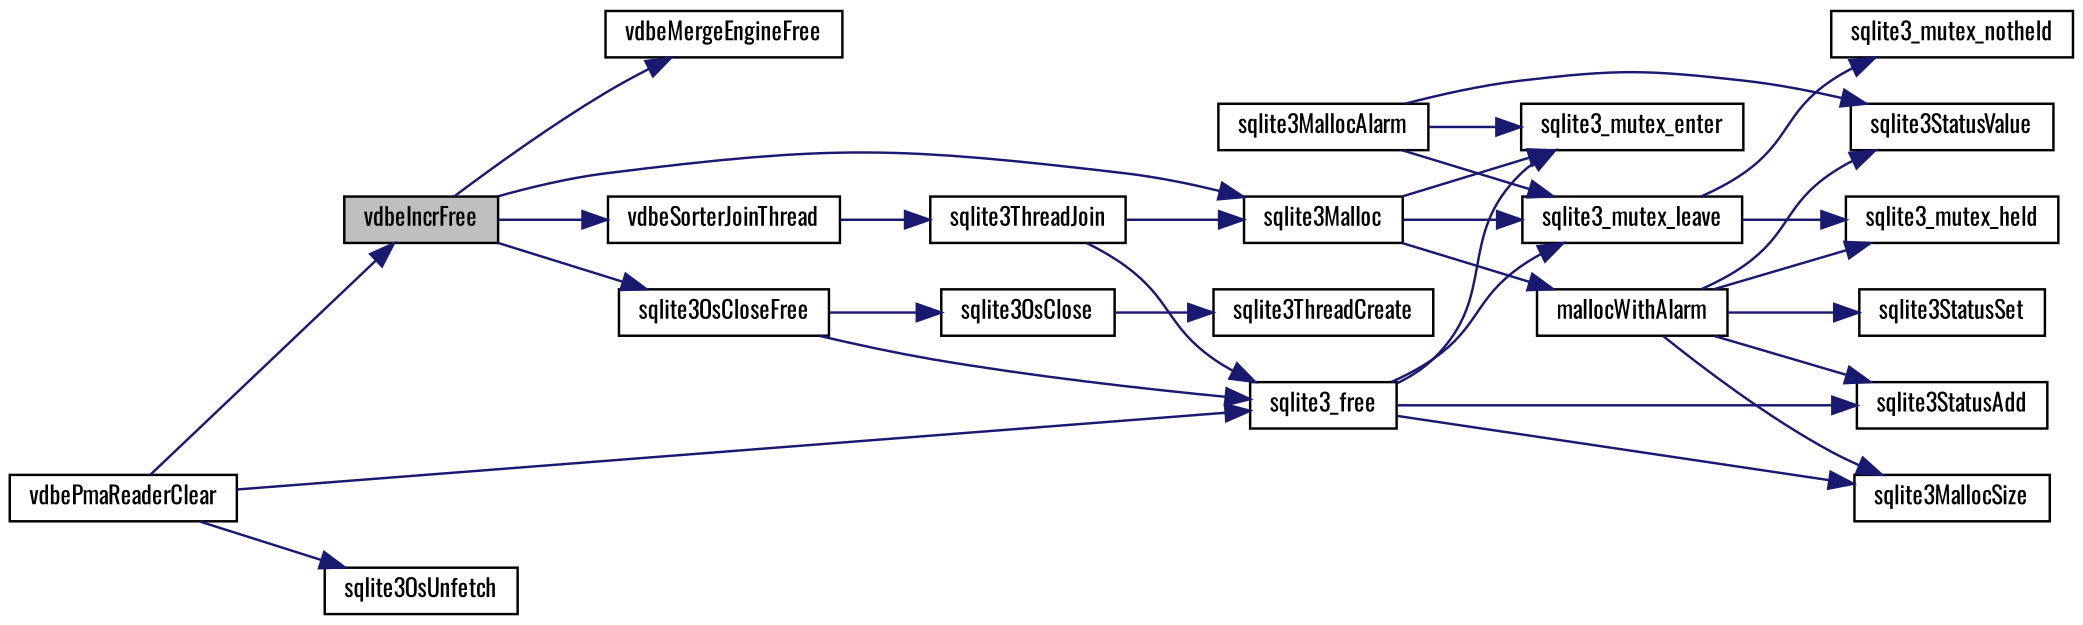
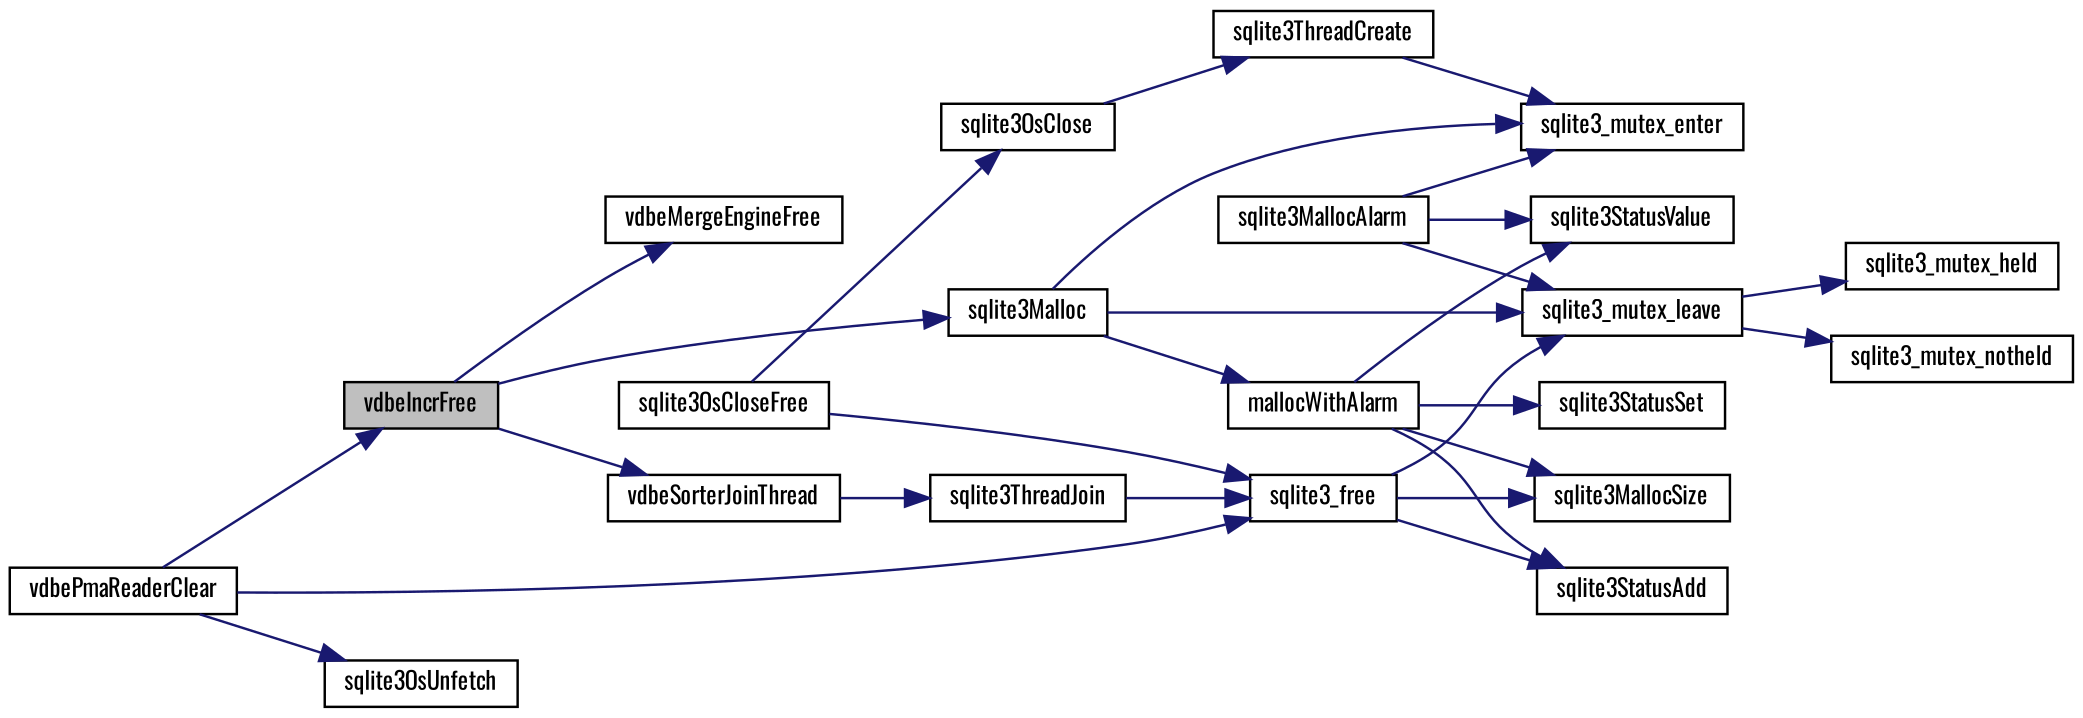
(1173, 220) -> none
(560, 262) -> none
(1780, 270) -> none
(1473, 286) -> (1466, 77)
